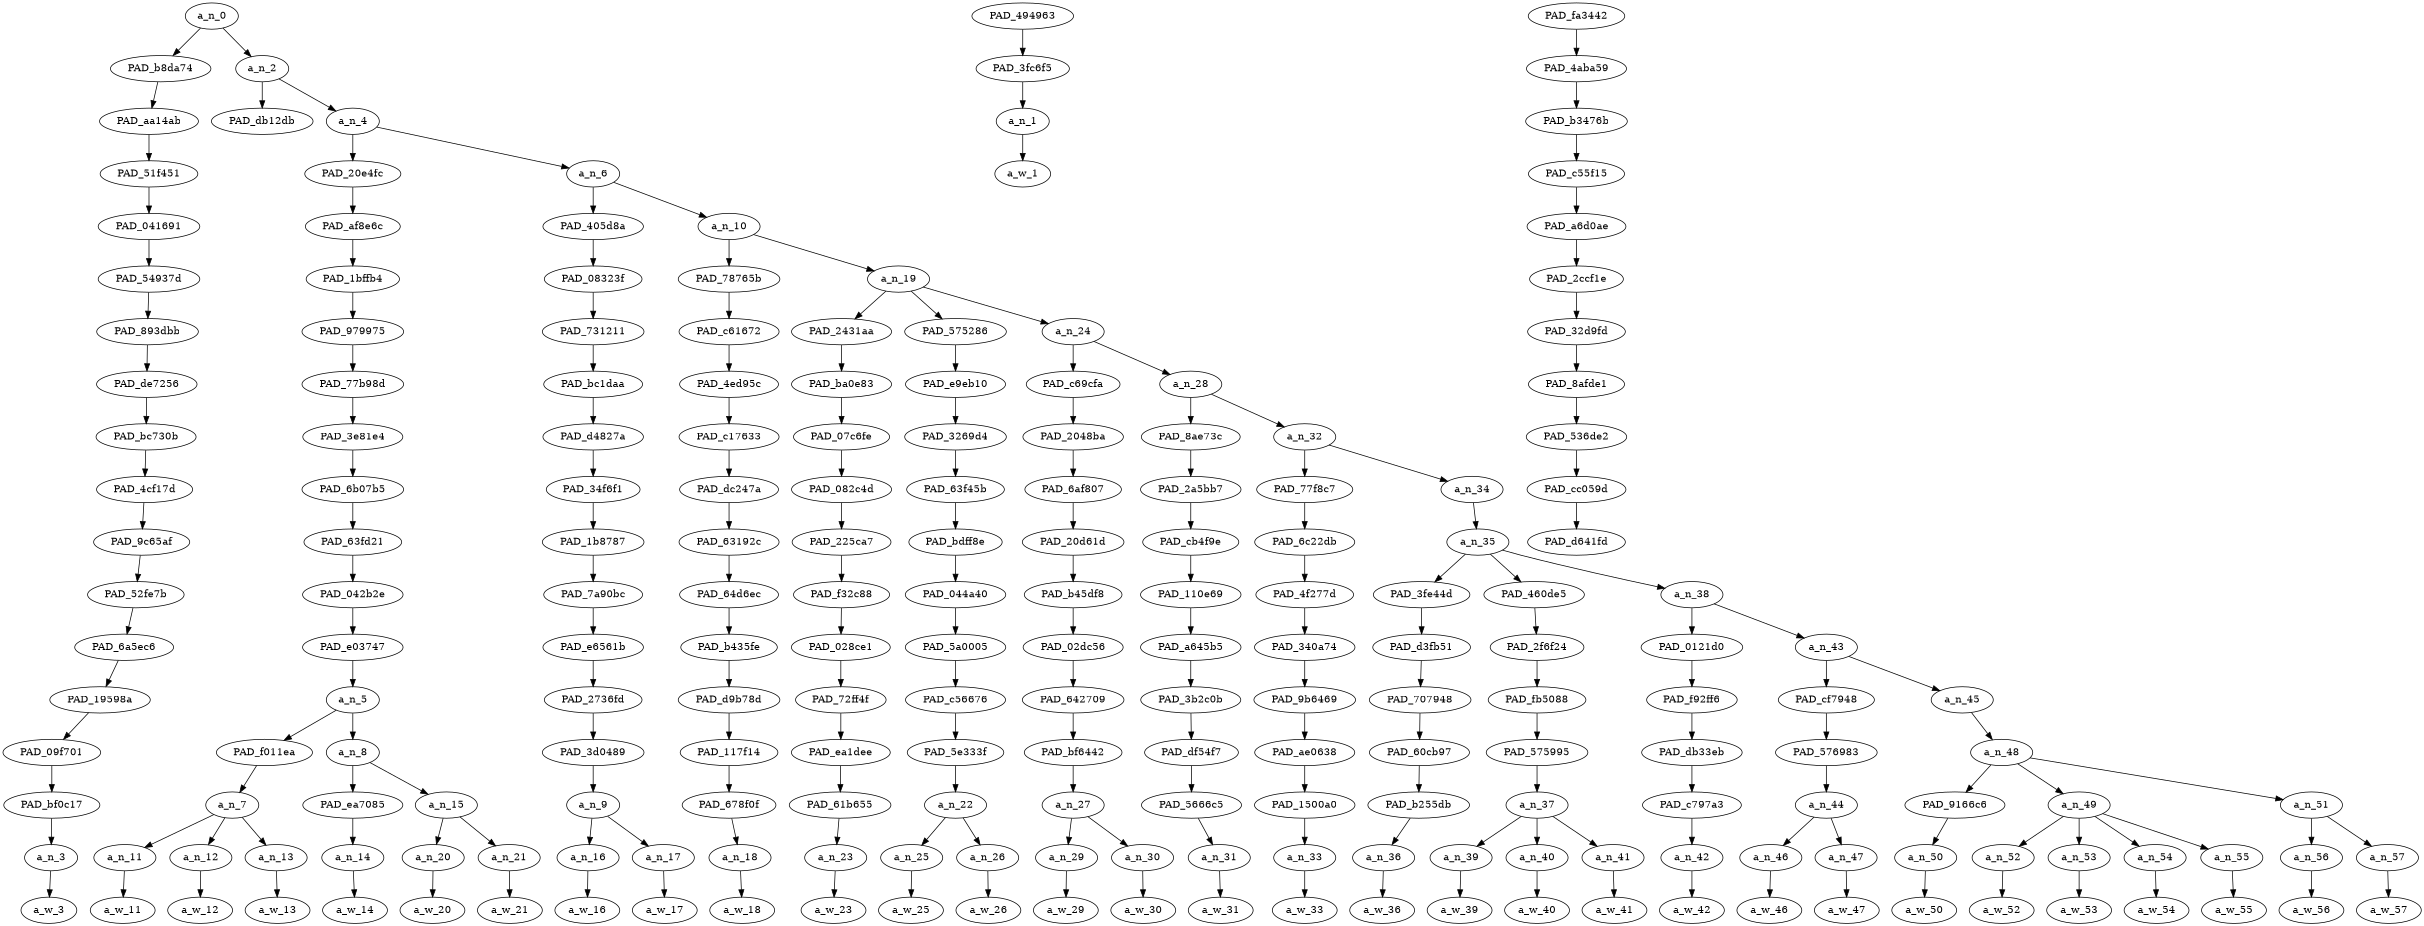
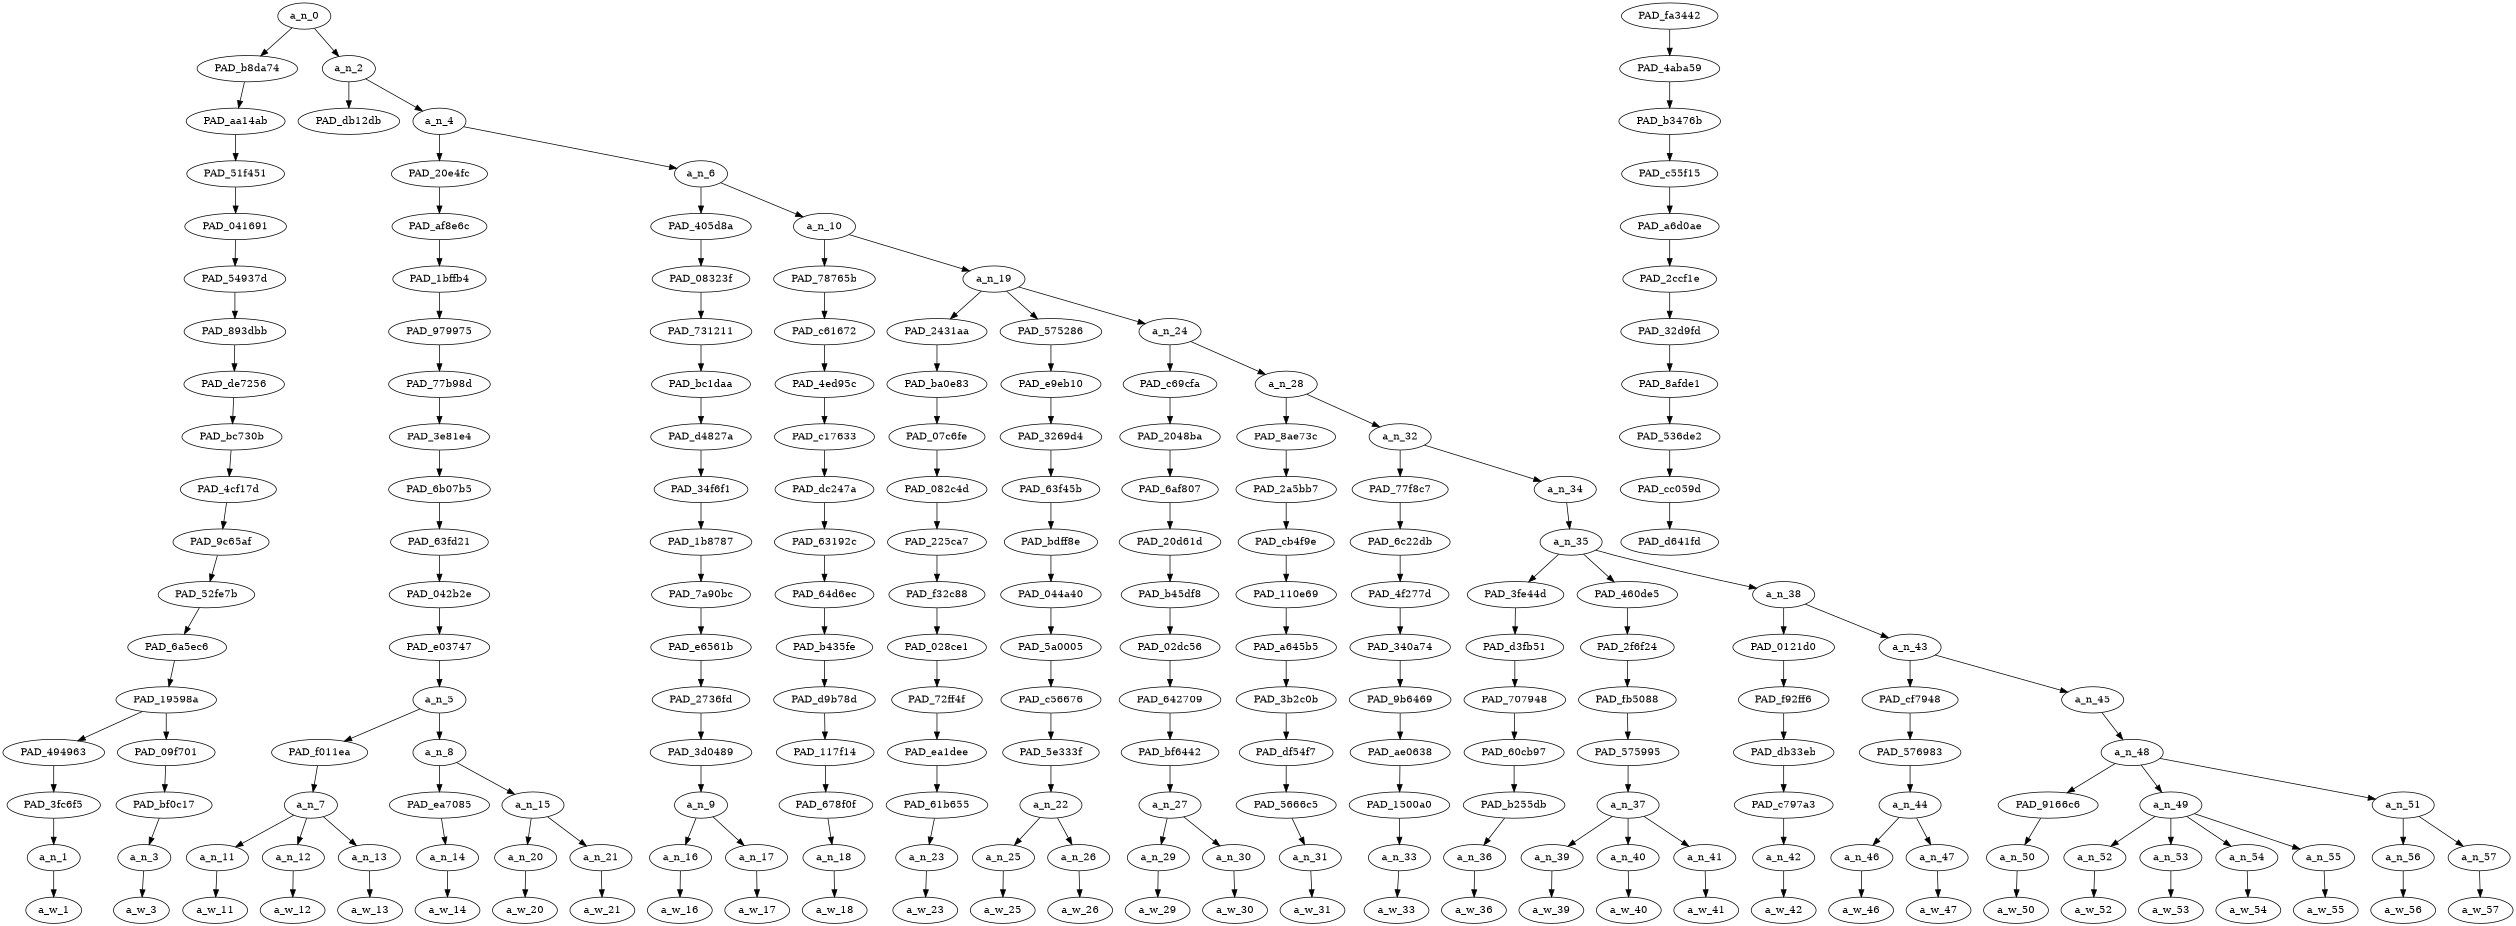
none -> (113, 725)
